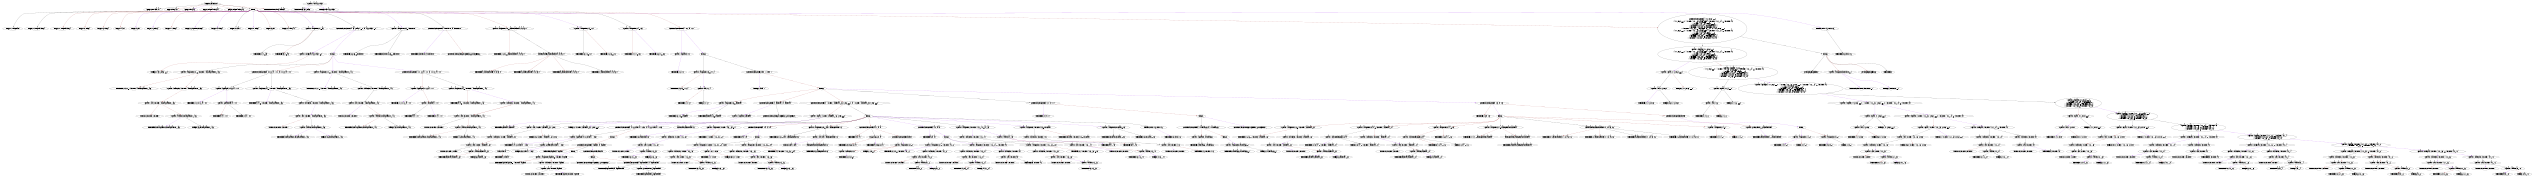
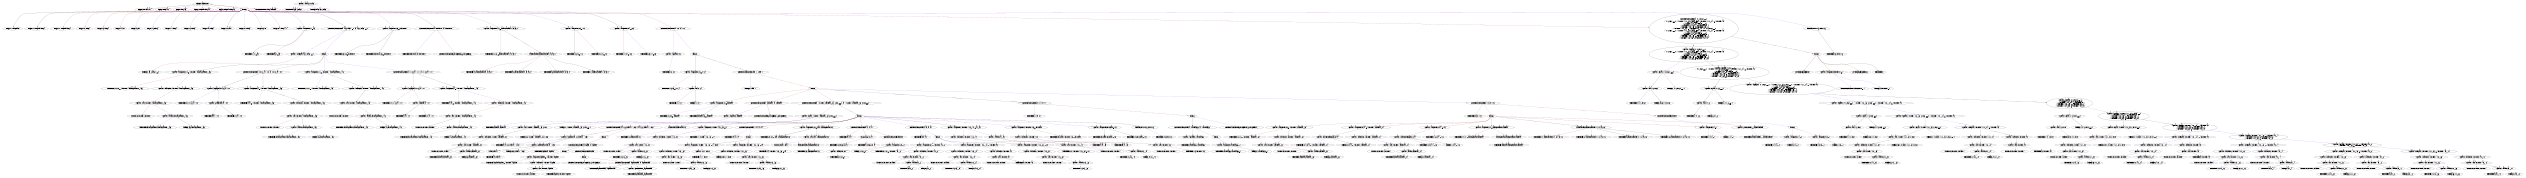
(194, 29) -> (190, 29)
